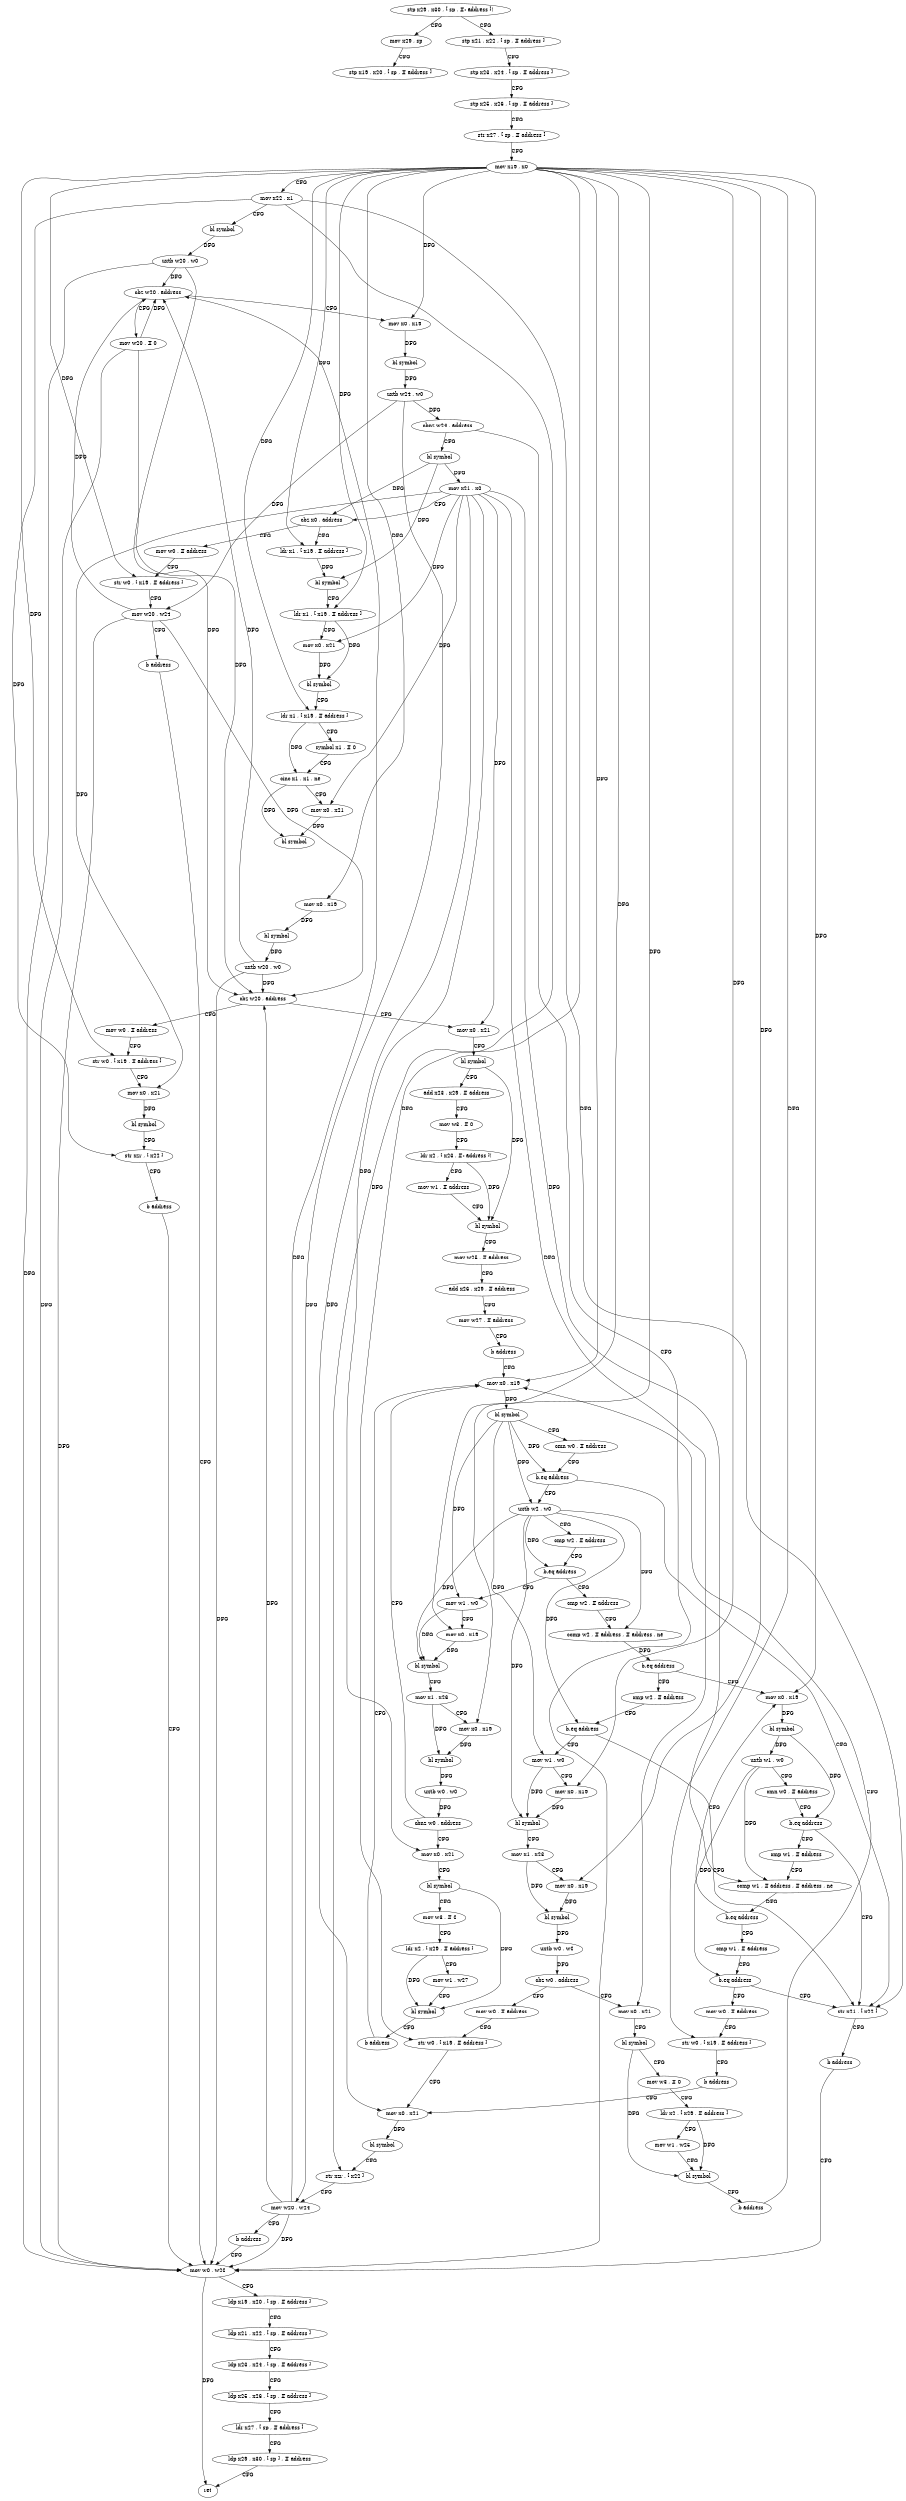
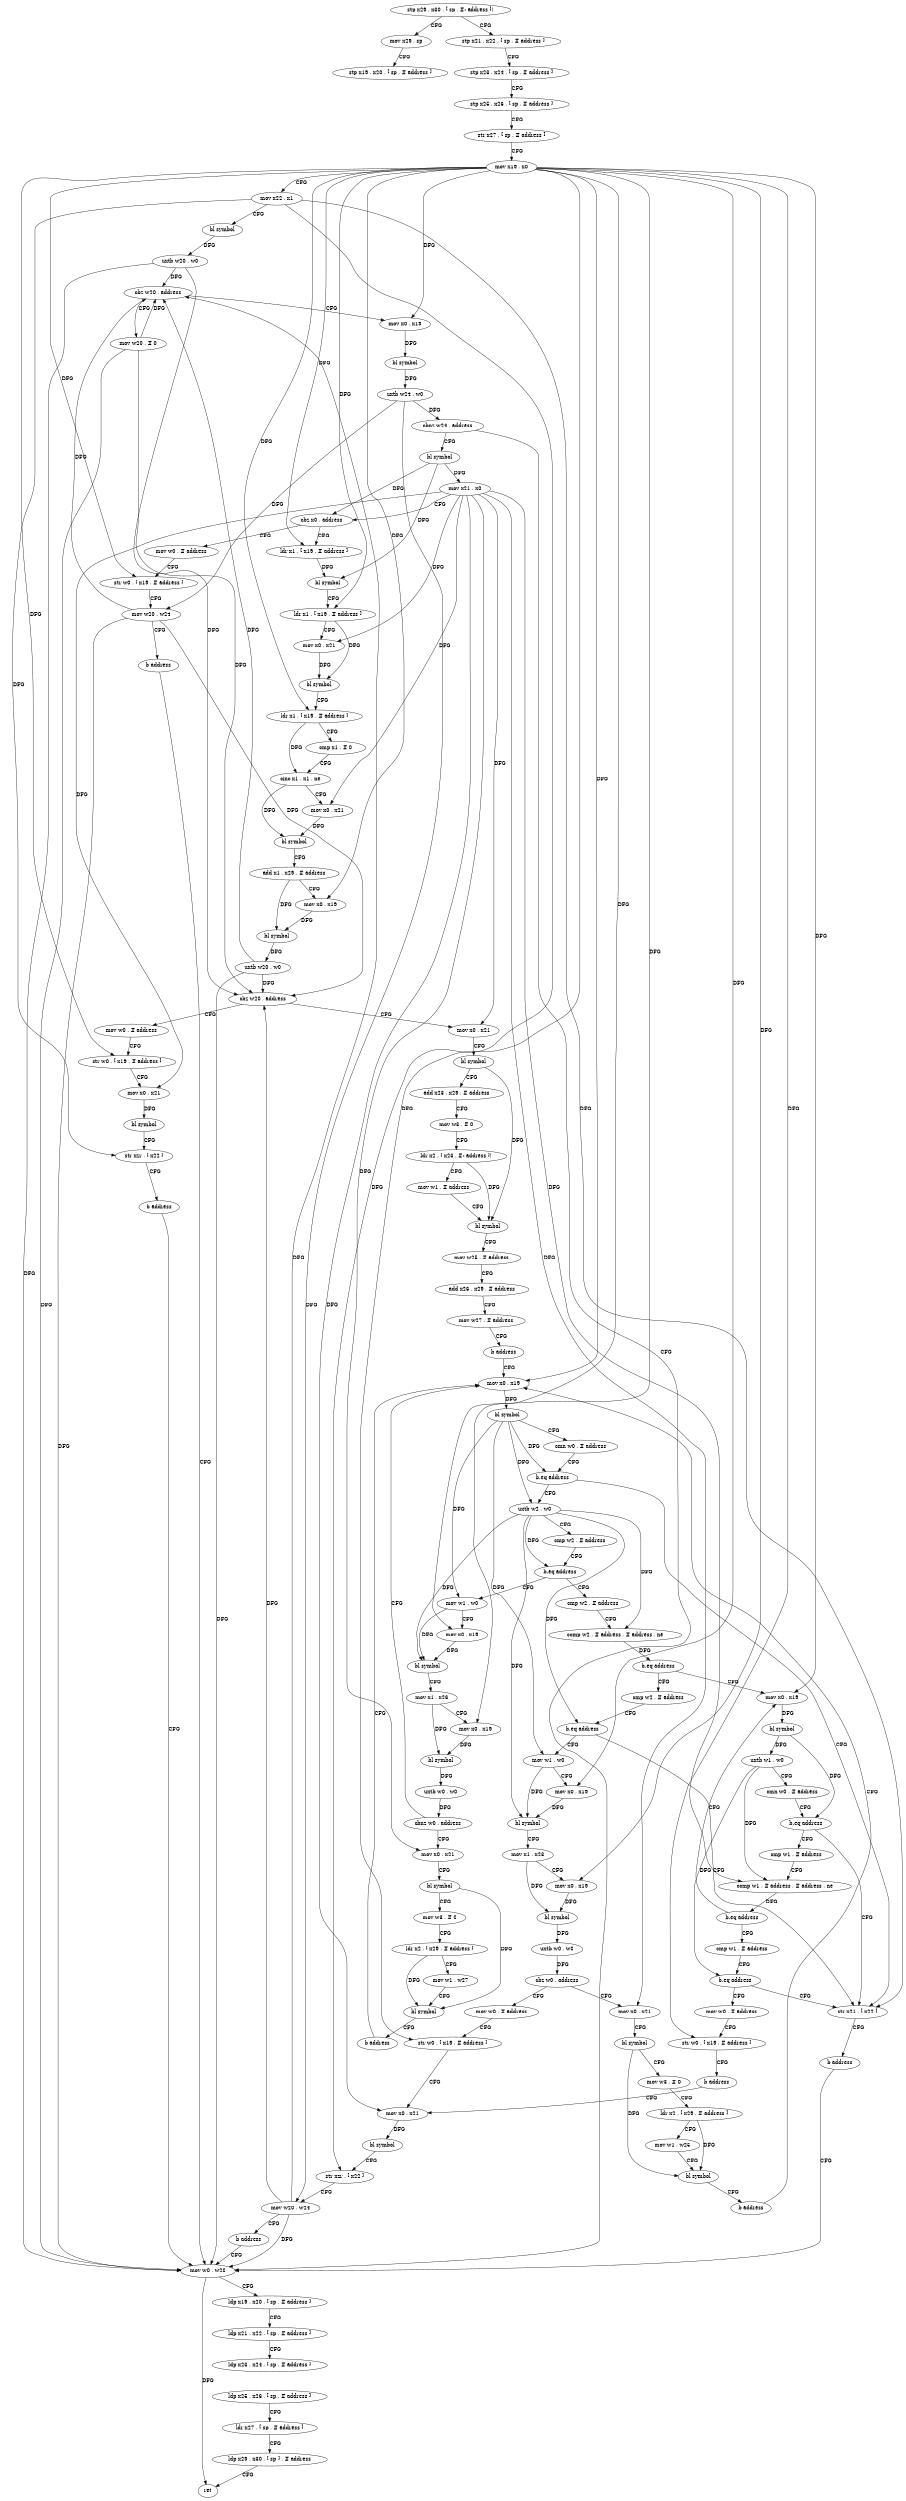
(336, 748) -> (336, 748)
none -> (294, 874)
(270, 2379) -> none
